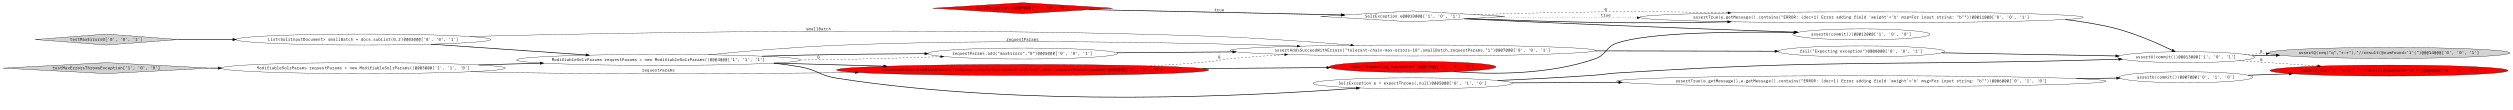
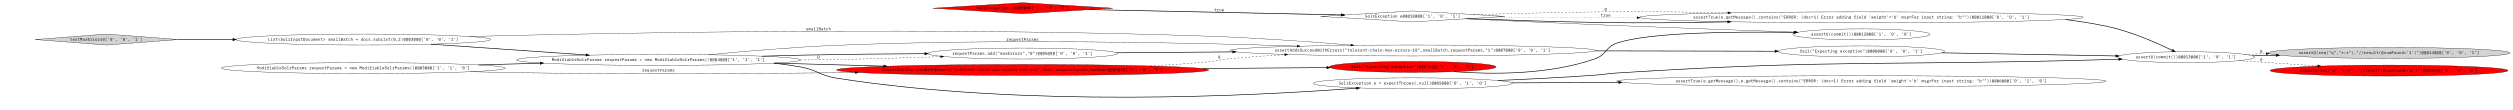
(1630, 26) -> (1630, 26)
(106, 68) -> none
(2186, 77) -> none
